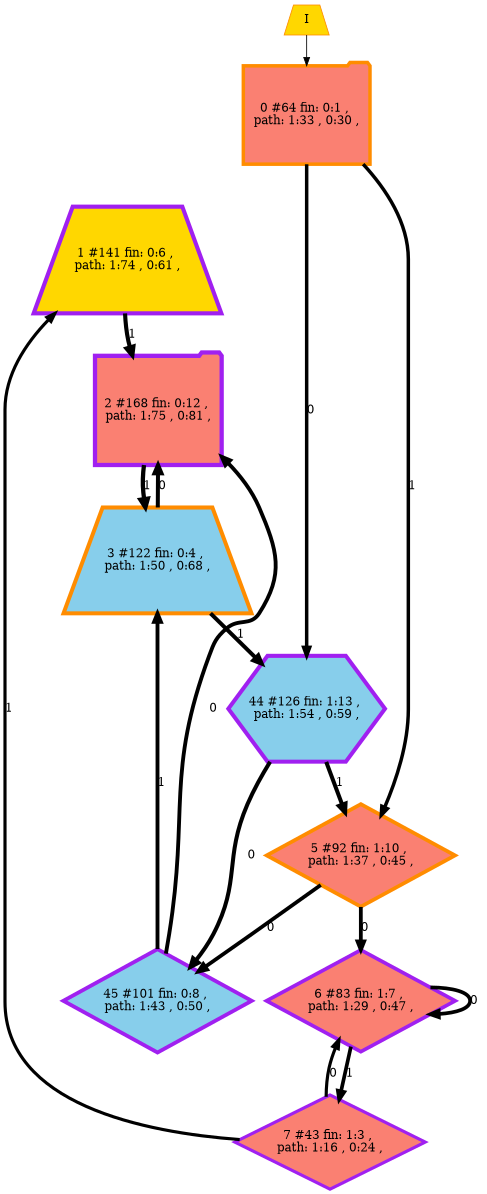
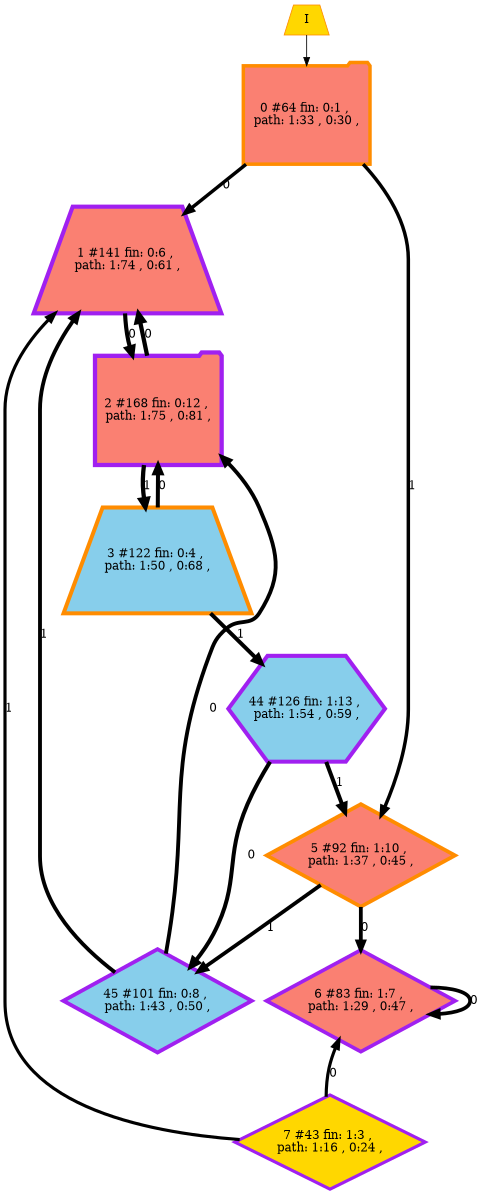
(128, 260) -> (128, 260)
(134, 335) -> (134, 335)
none -> (144, 339)
(307, 406) -> (219, 186)
(158, 786) -> (40, 656)
(272, 928) -> (272, 928)
(346, 1069) -> none
(330, 1142) -> (330, 1142)
